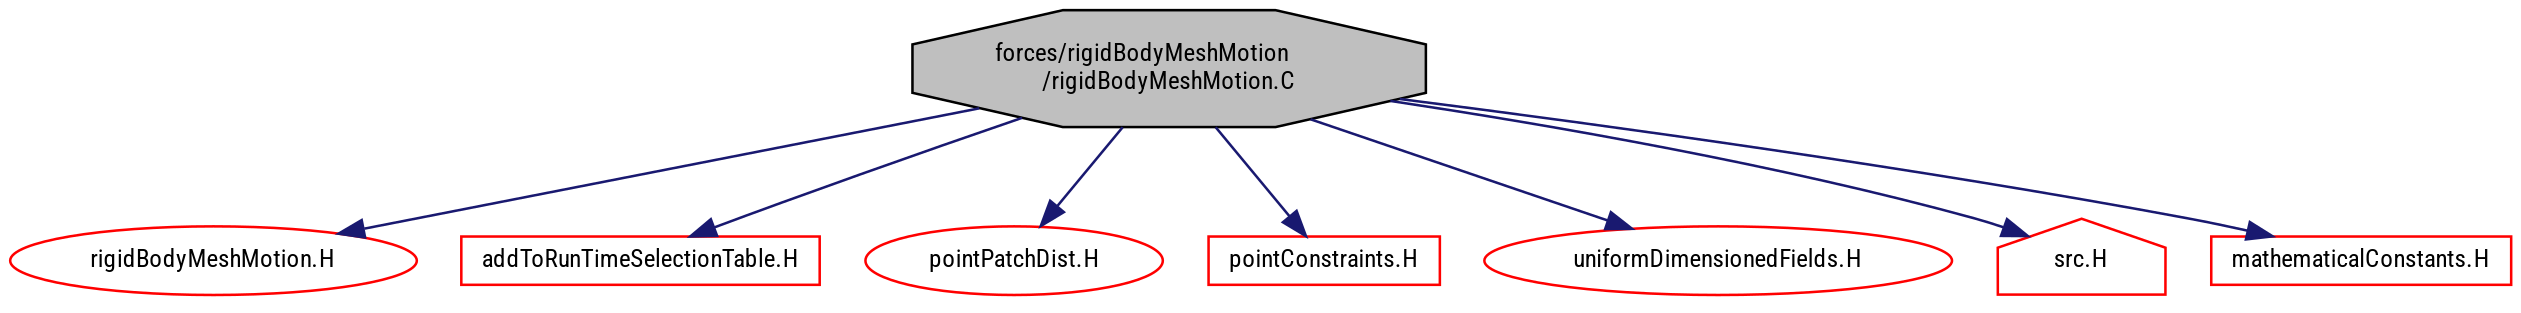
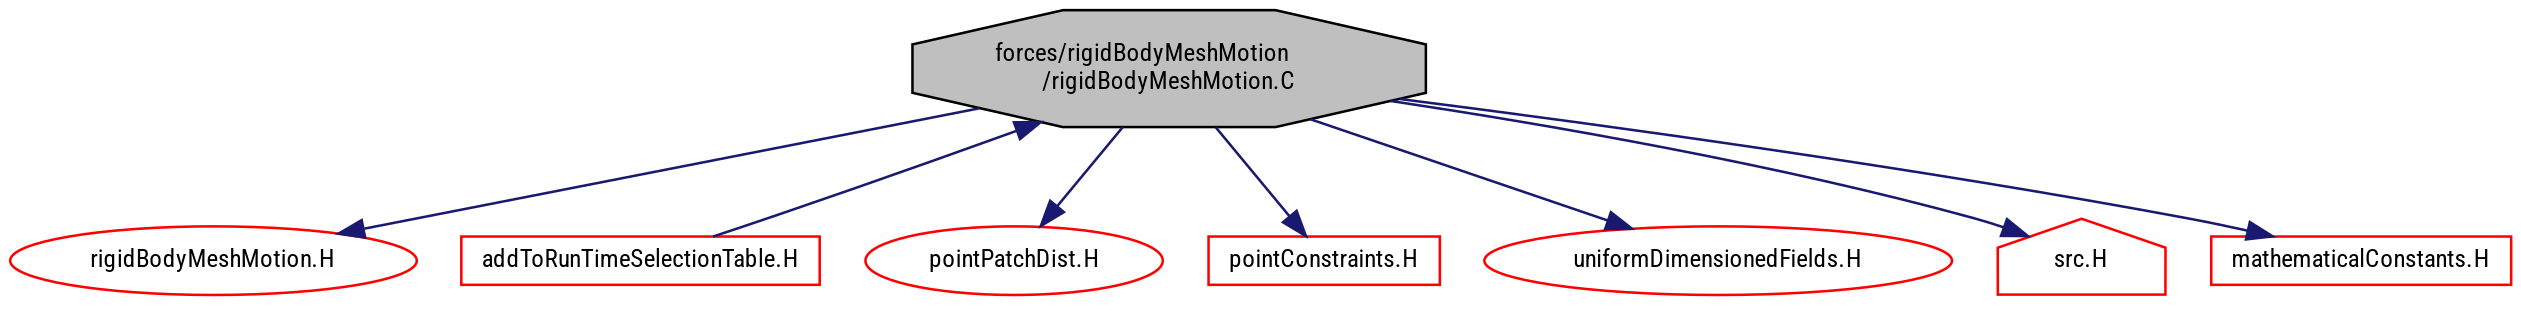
(868, 172) -> (865, 185)
